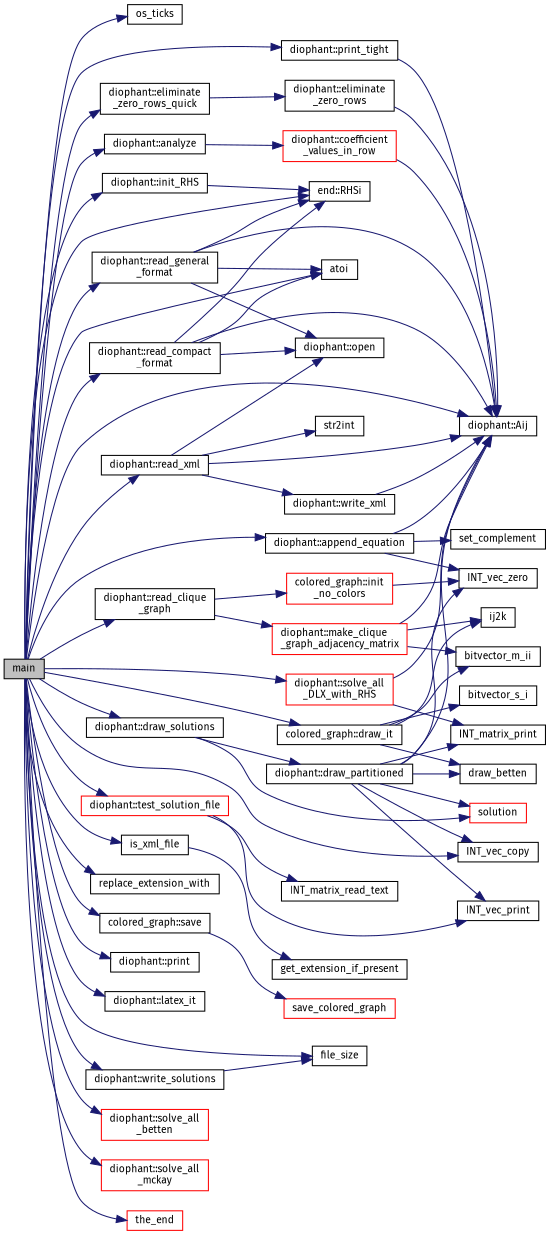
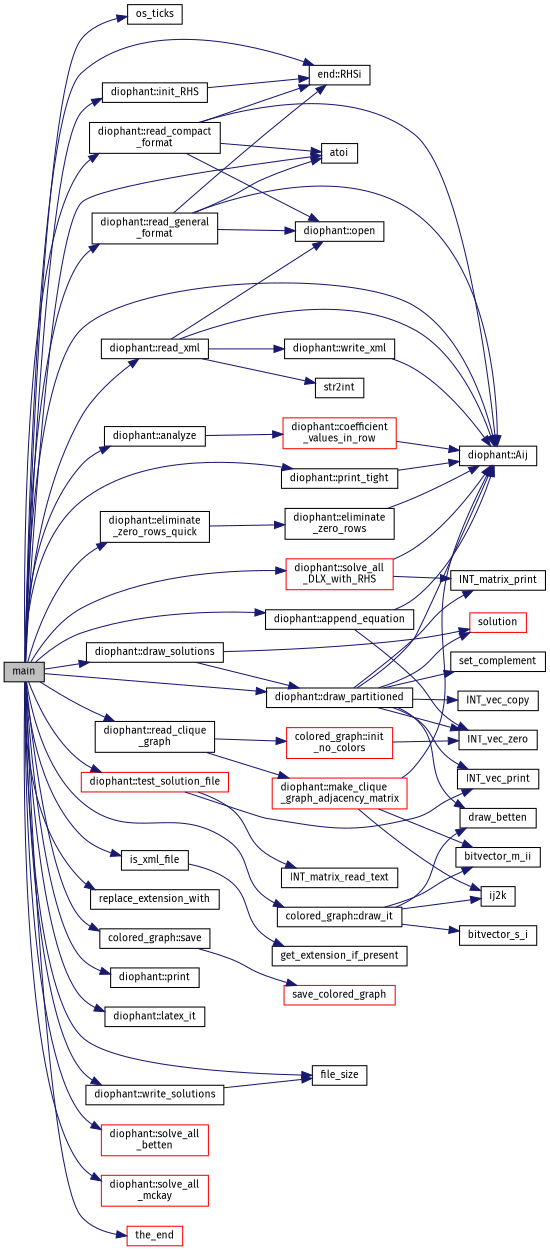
(427, 541) -> (423, 679)
(228, 786) -> (150, 682)
